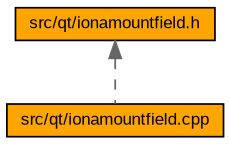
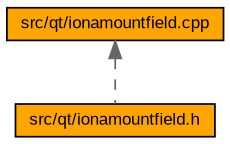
(115, 81) -> (115, 81)
